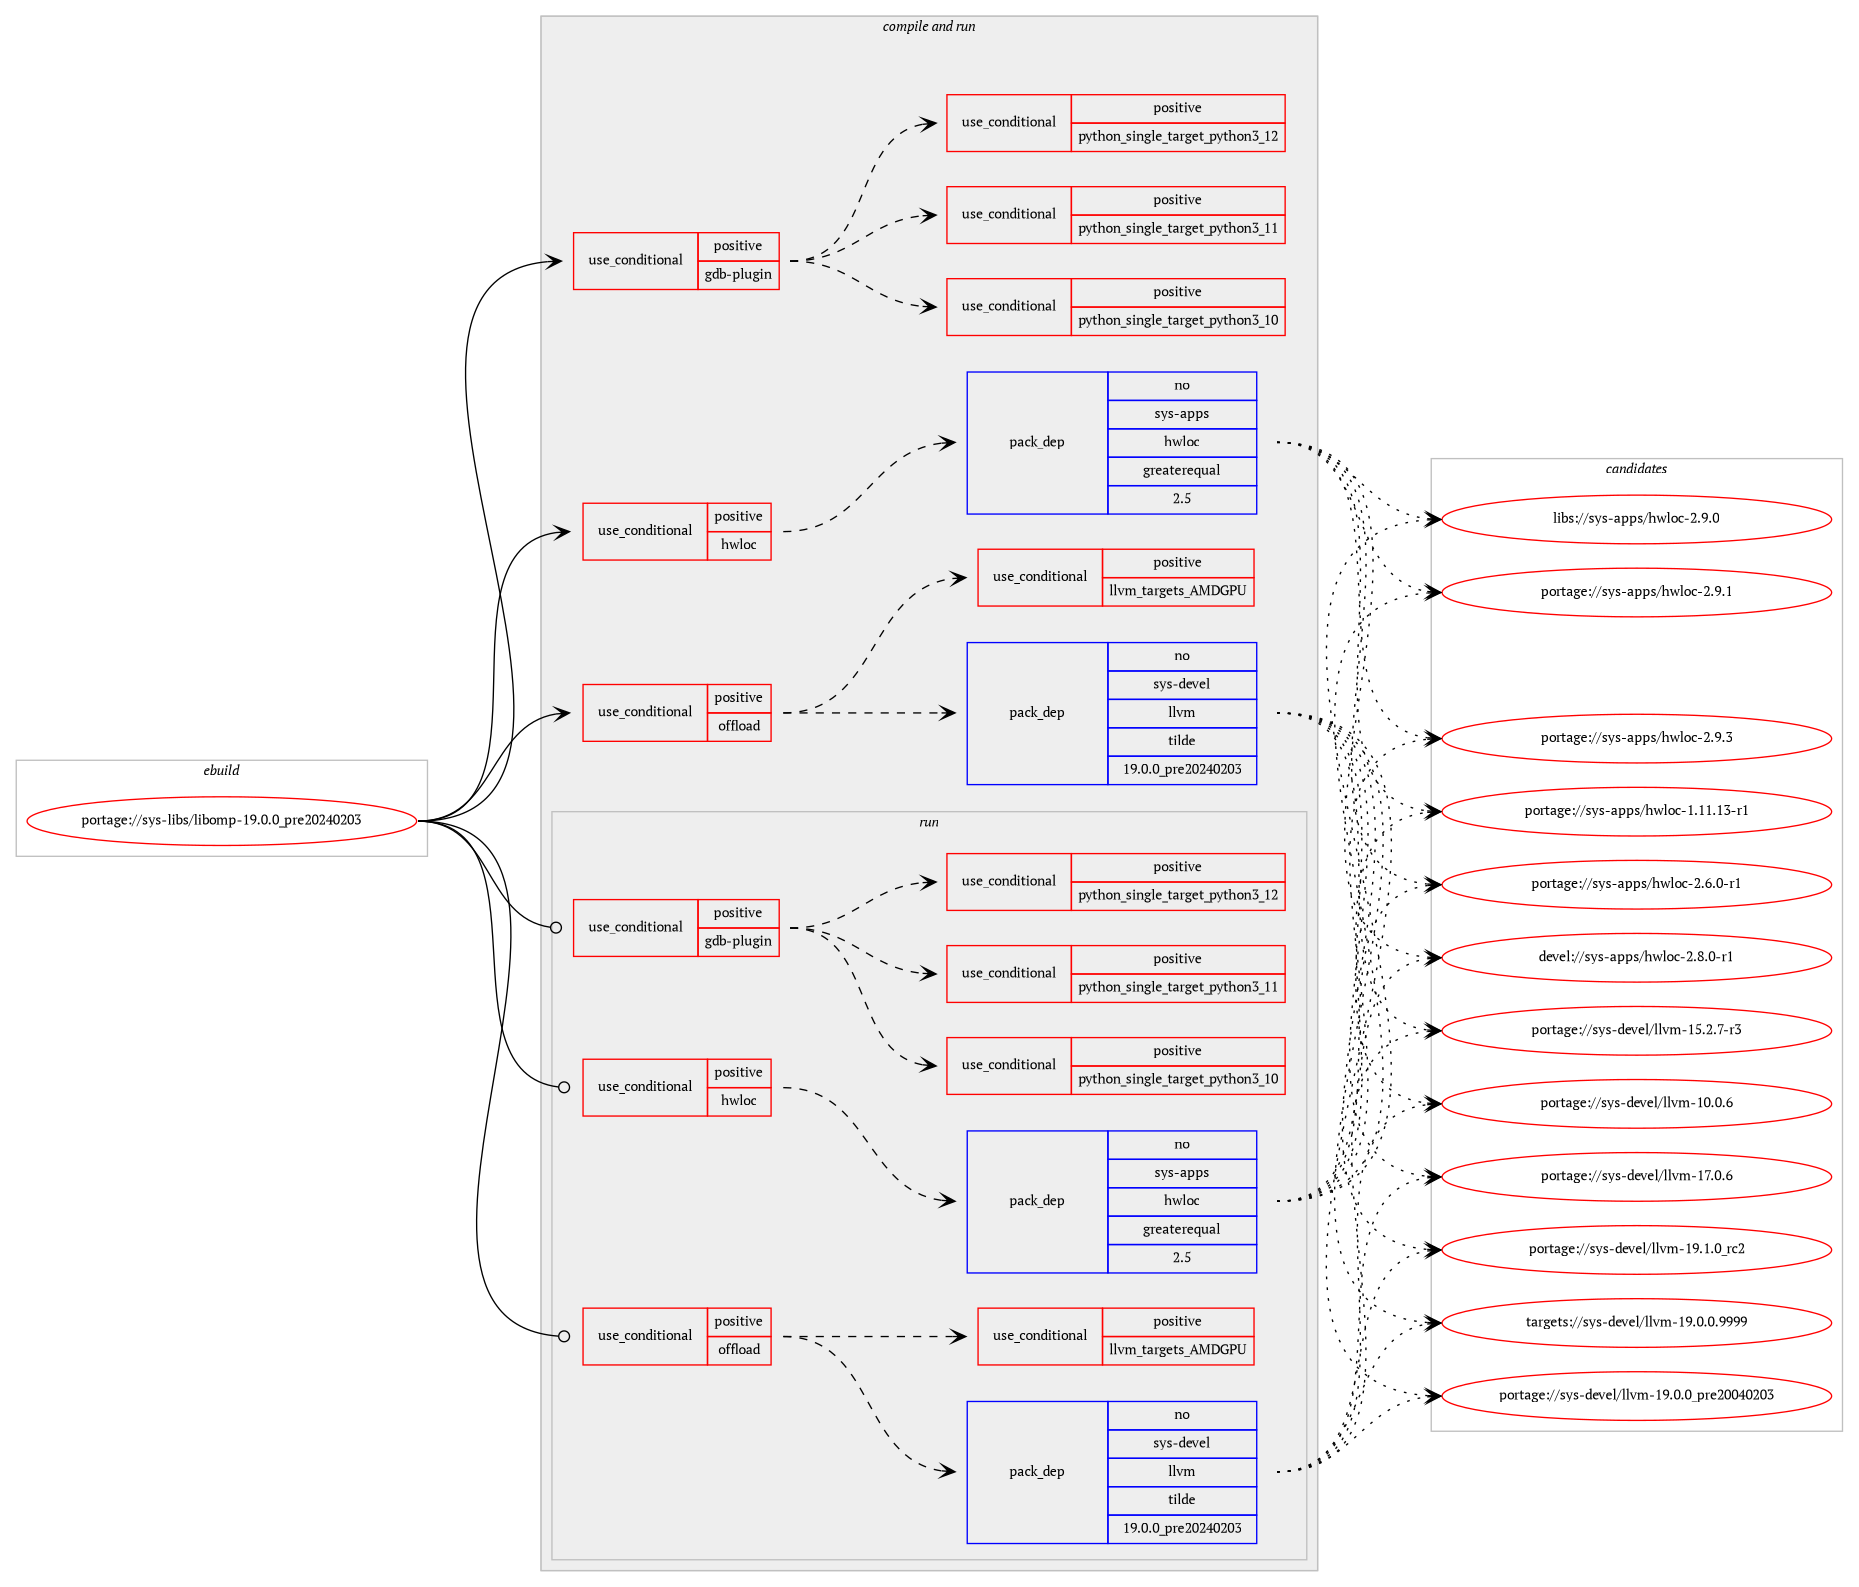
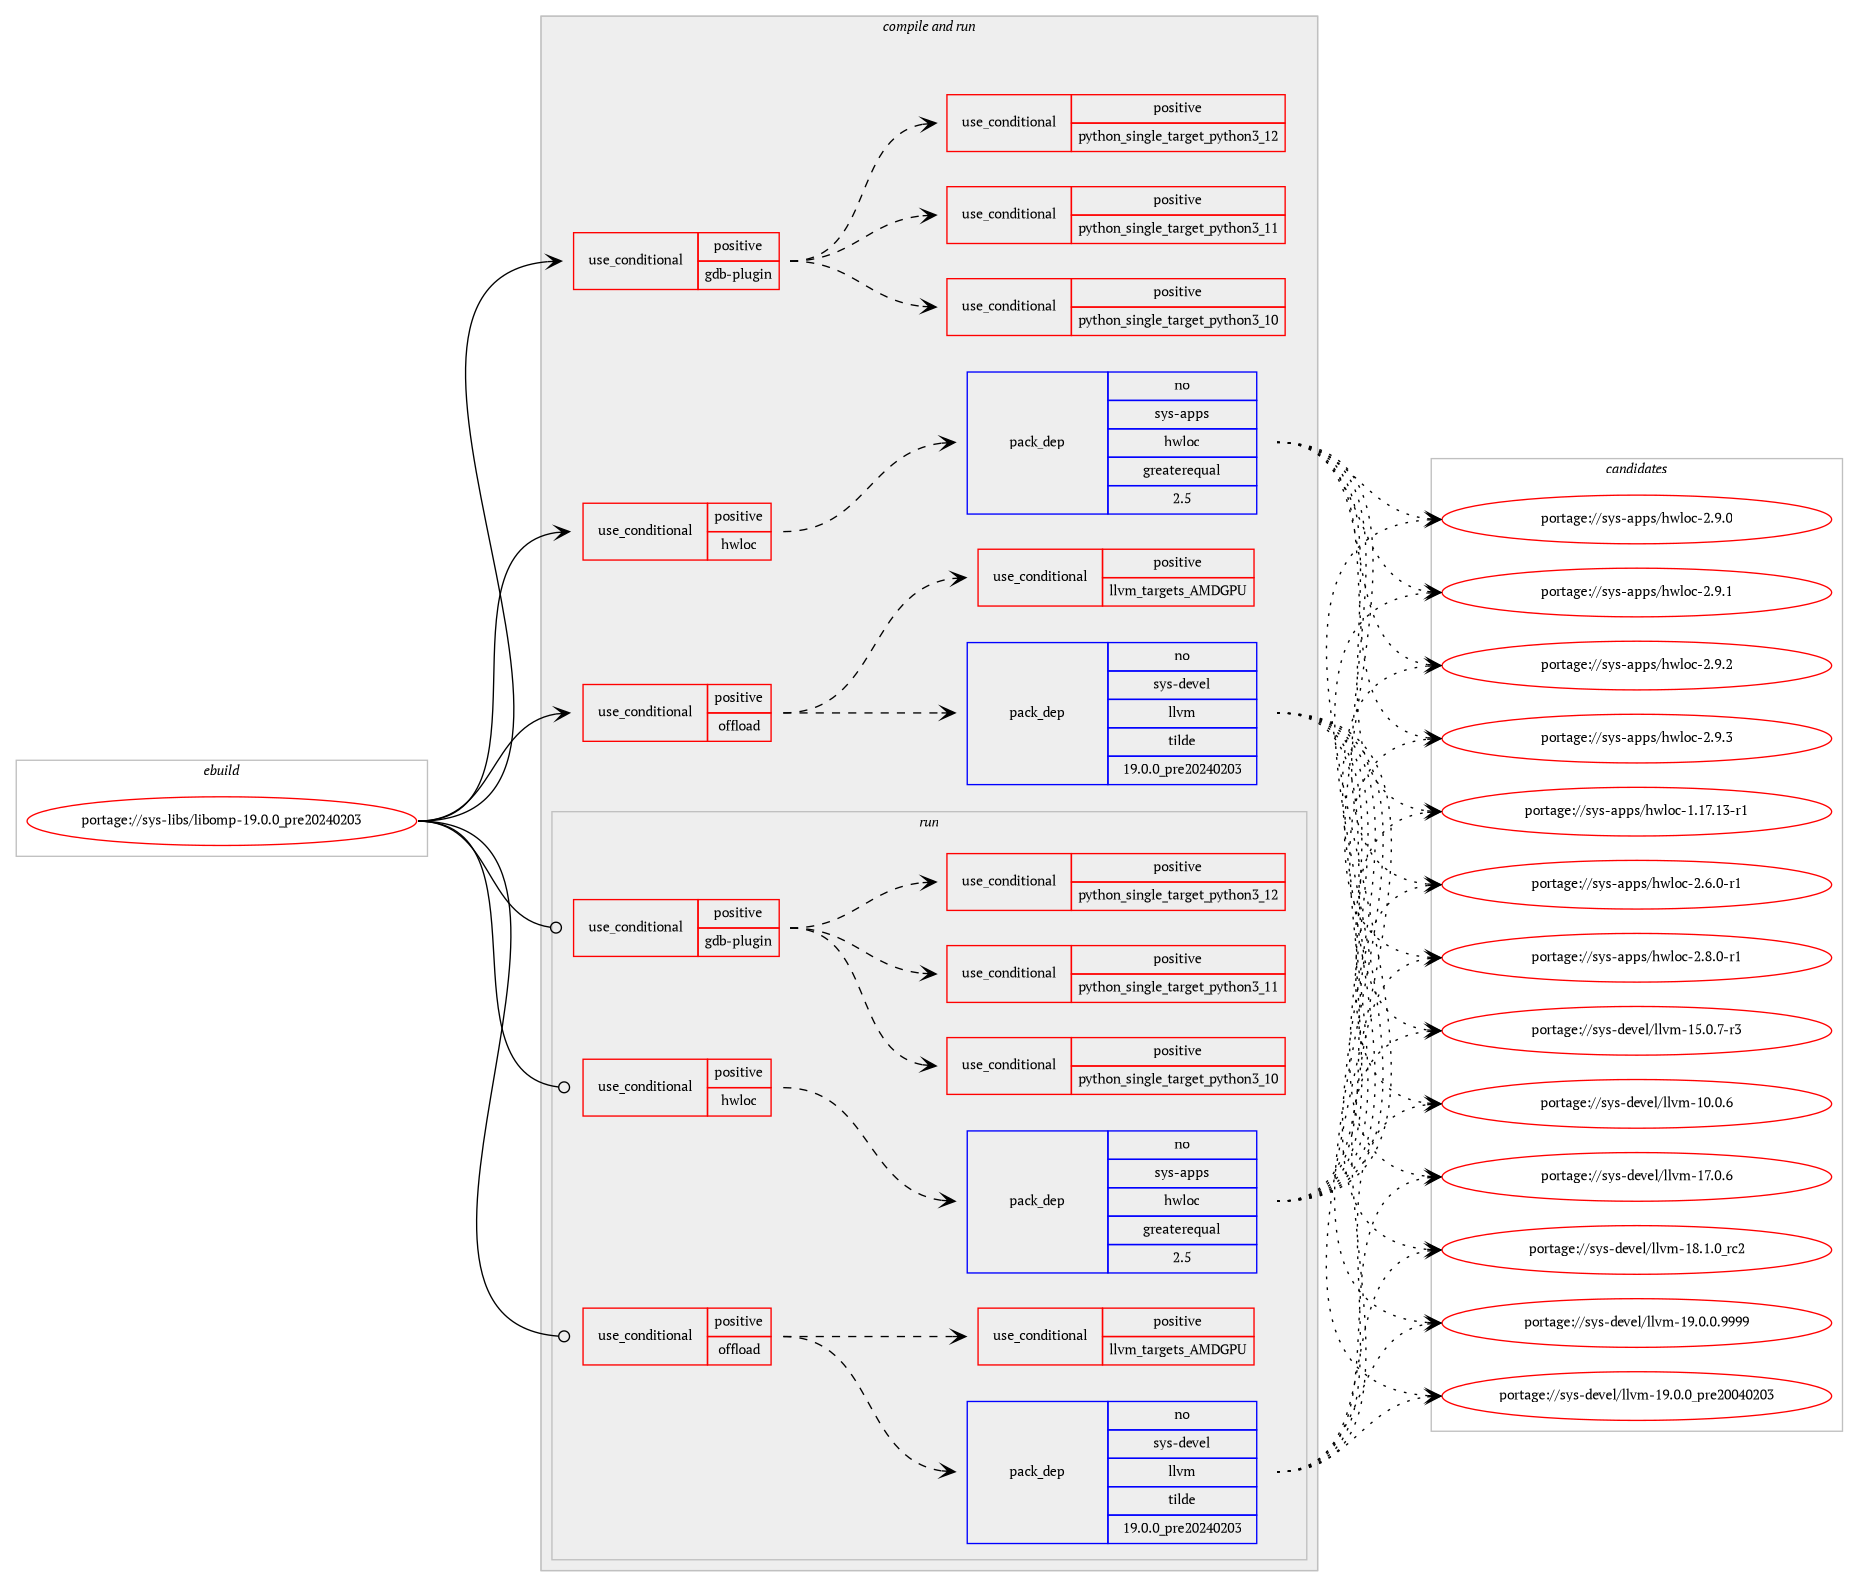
(1637, 519) -> (1637, 519)
none -> (1637, 666)
(1637, 812) -> (1637, 812)
(1637, 958) -> (1637, 958)
(1637, 1031) -> (1637, 1031)
(1637, 1250) -> (1637, 1250)
(1637, 1323) -> (1637, 1323)
